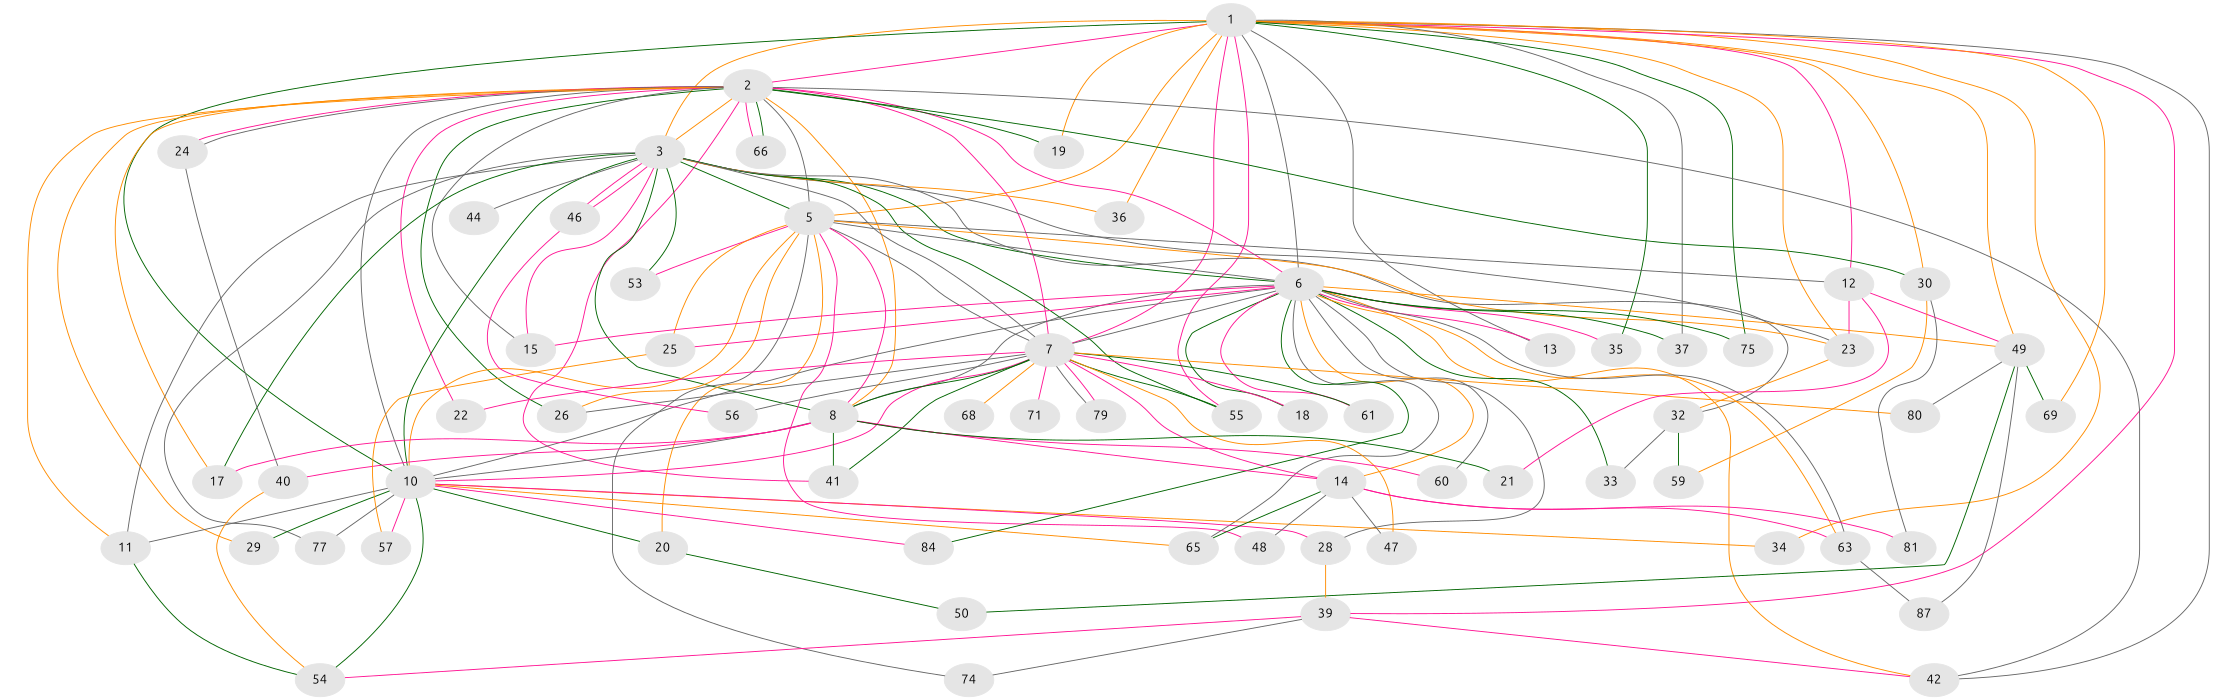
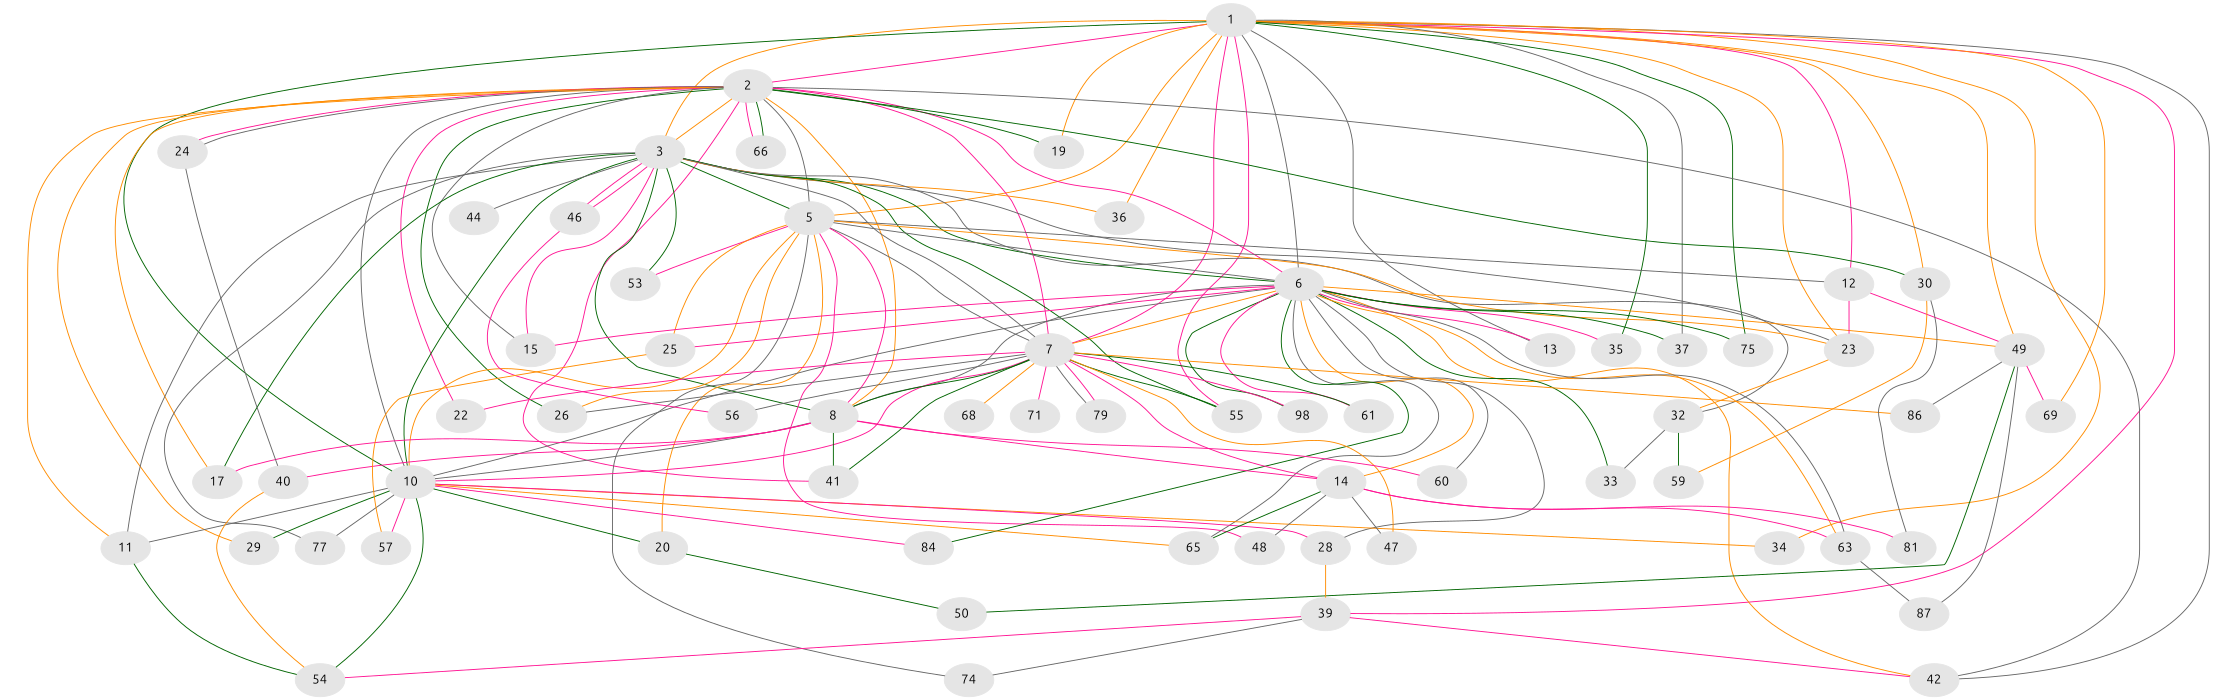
(1174, 317) -> (1174, 317)
(2035, 383) -> (2035, 383)
(1303, 416) -> (1303, 416)
(1915, 416) -> (1915, 416)
(1508, 482) -> none
